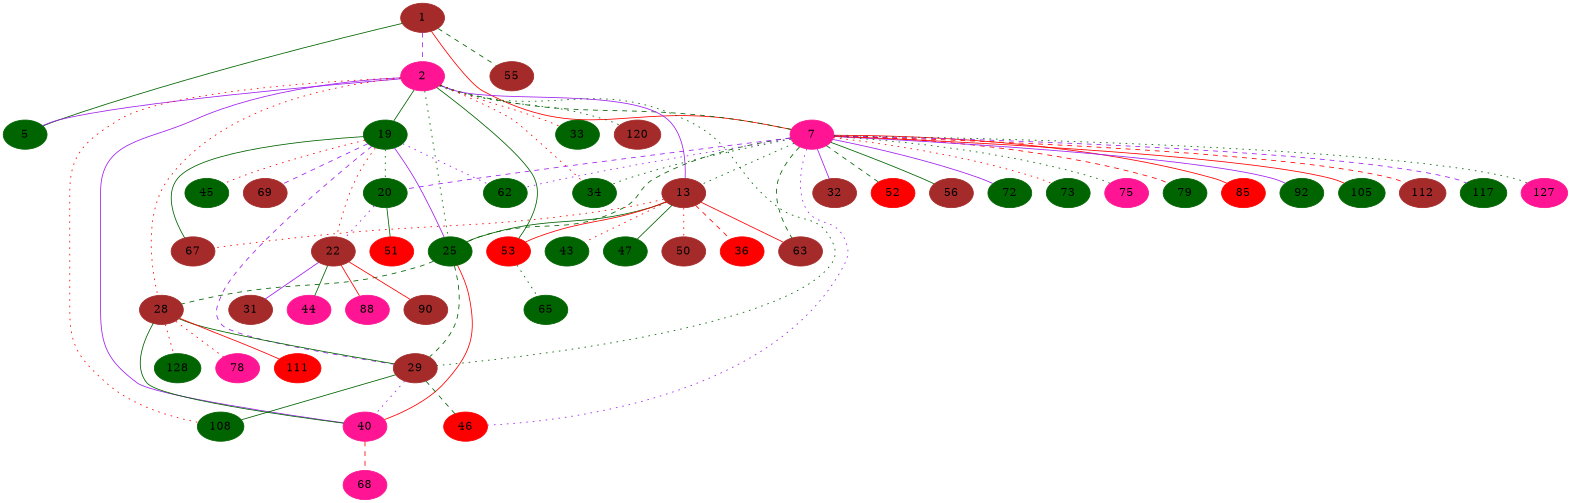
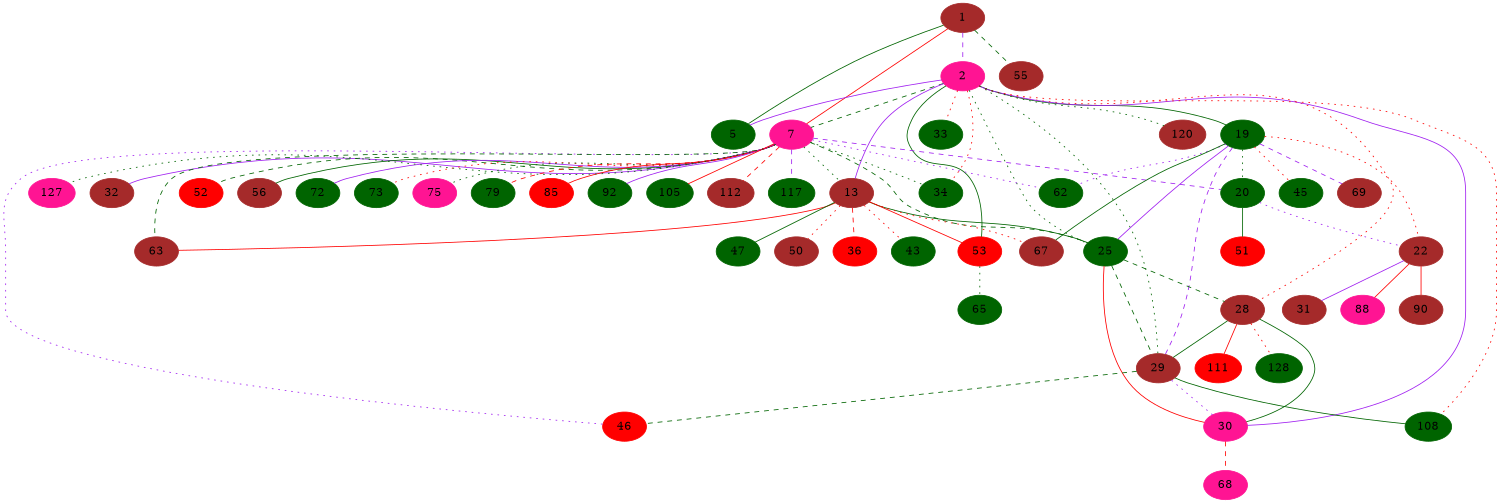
(309, 310) -> none
(238, 368) -> none
(365, 427) -> (1226, 427)
